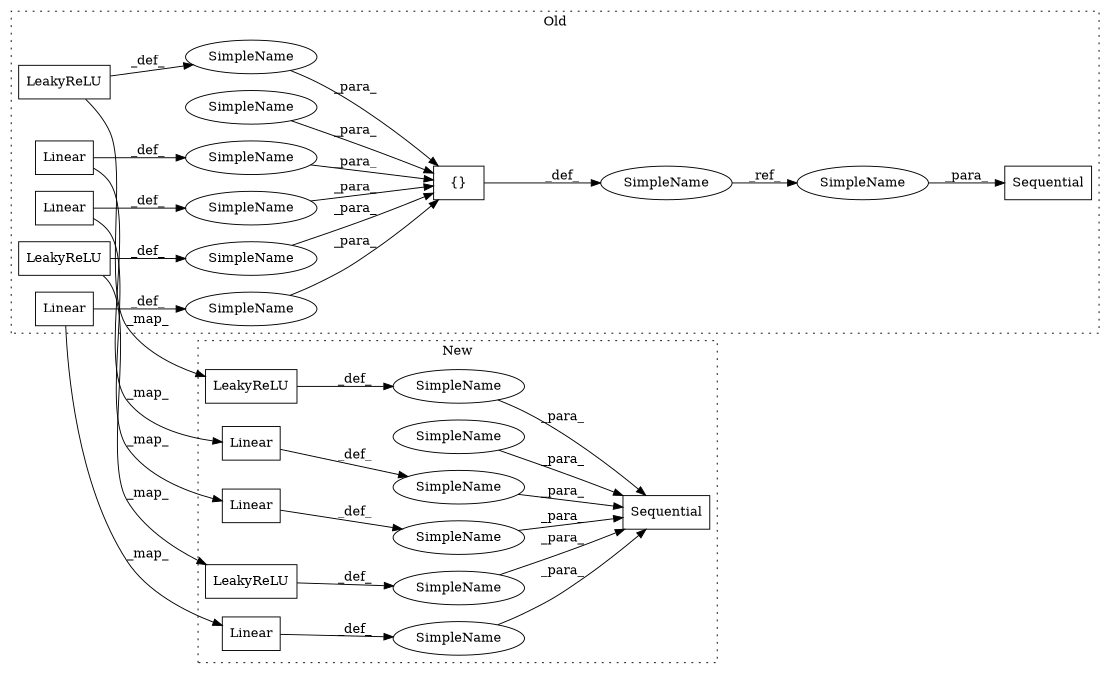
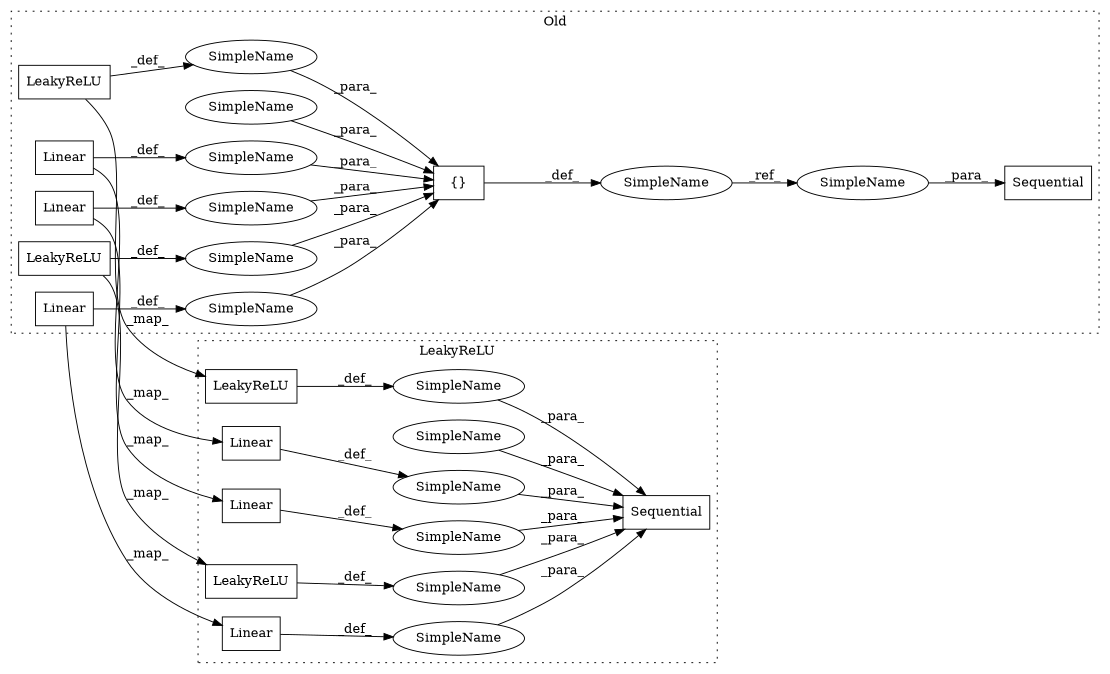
(458, 351) -> (458, 351)
